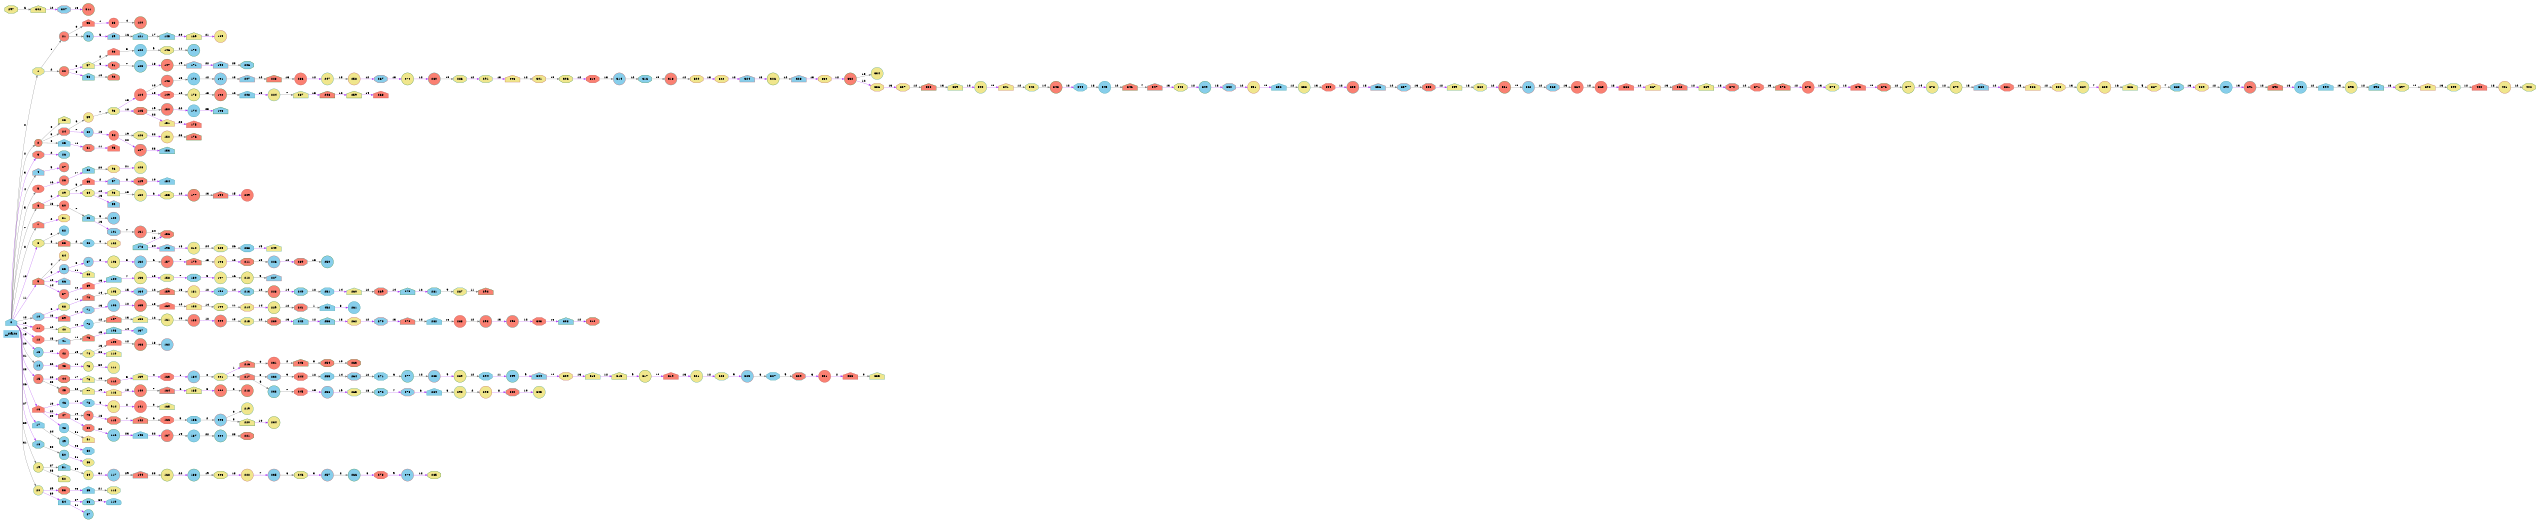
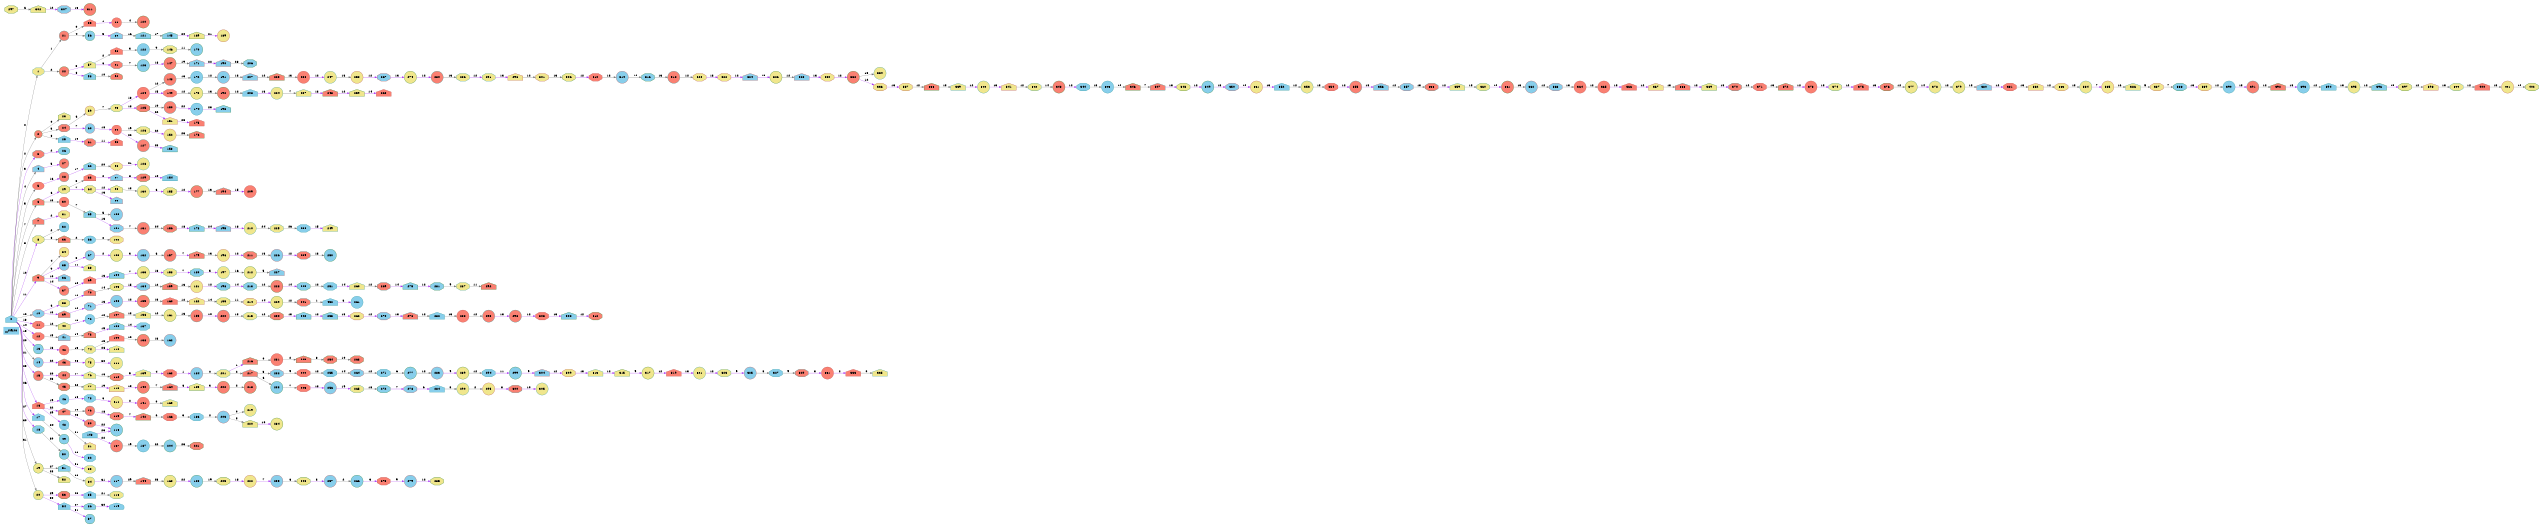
(153, 241) -> (182, 228)
(125, 435) -> (103, 433)
